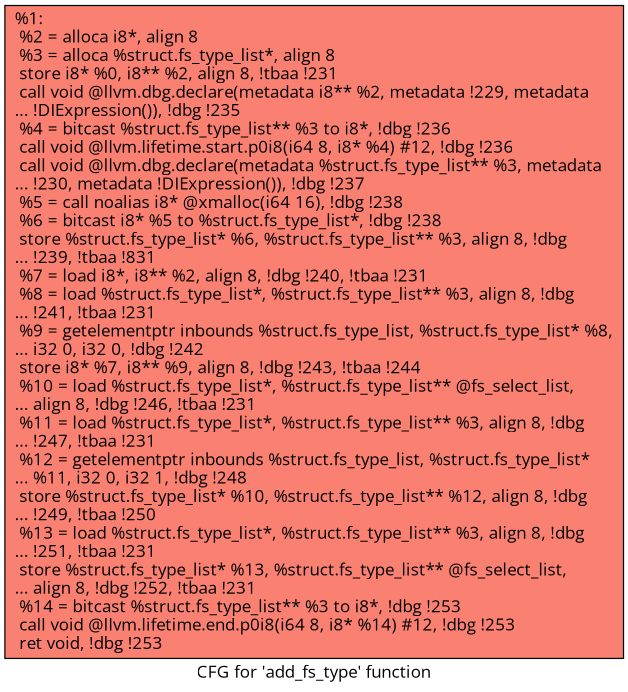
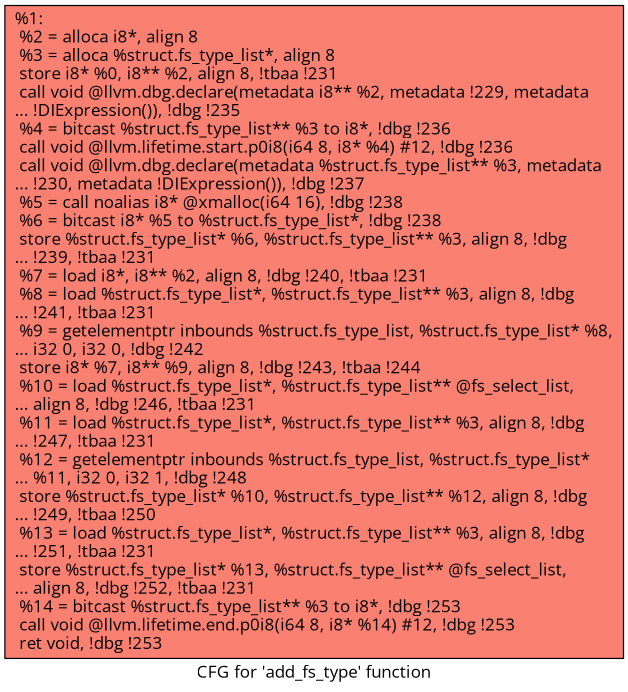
(86, 258) -> (86, 258)
